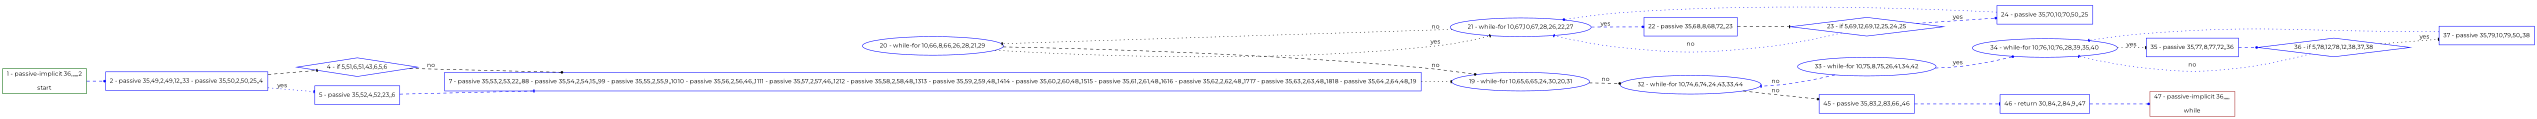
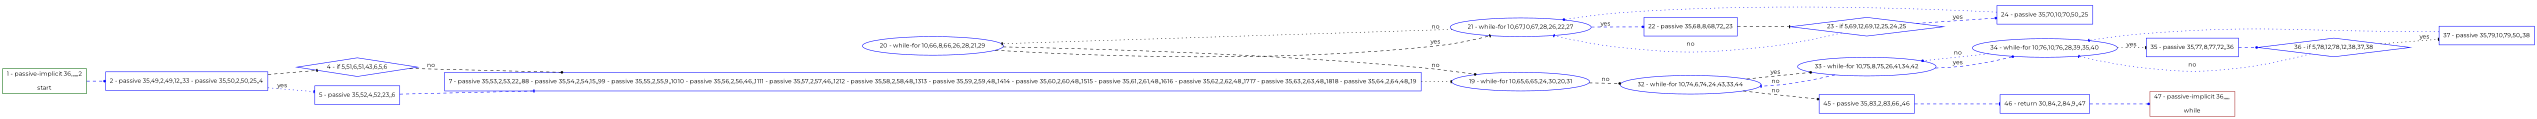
(1206, 57) -> (1206, 57)
none -> (1956, 57)
none -> (1778, 76)
